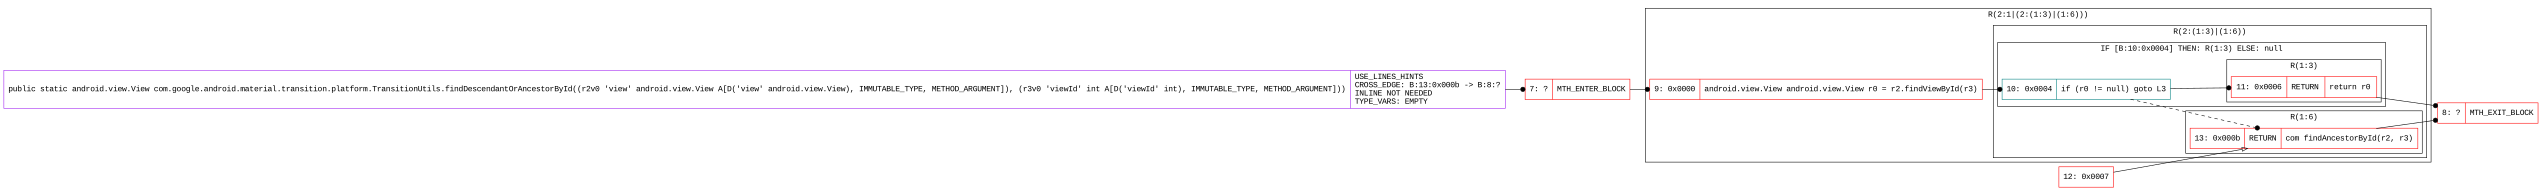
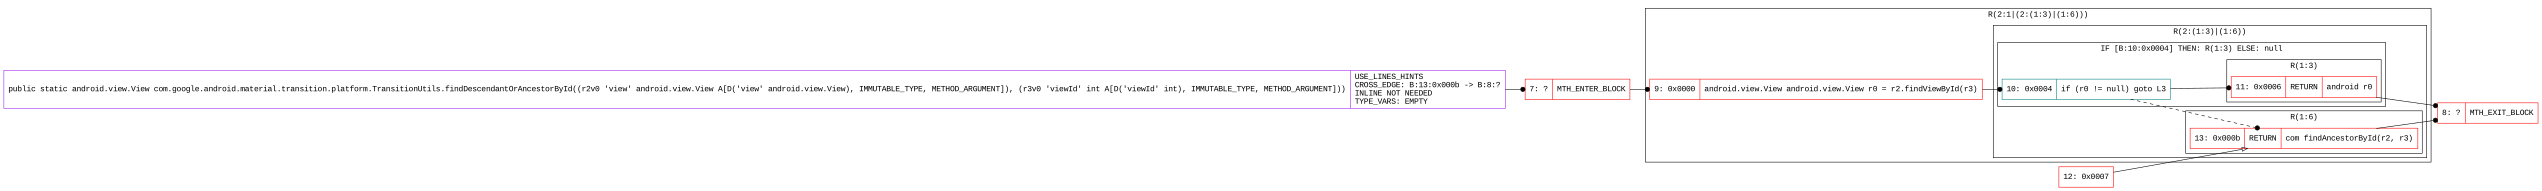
(2350, 87) -> (2349, 87)
